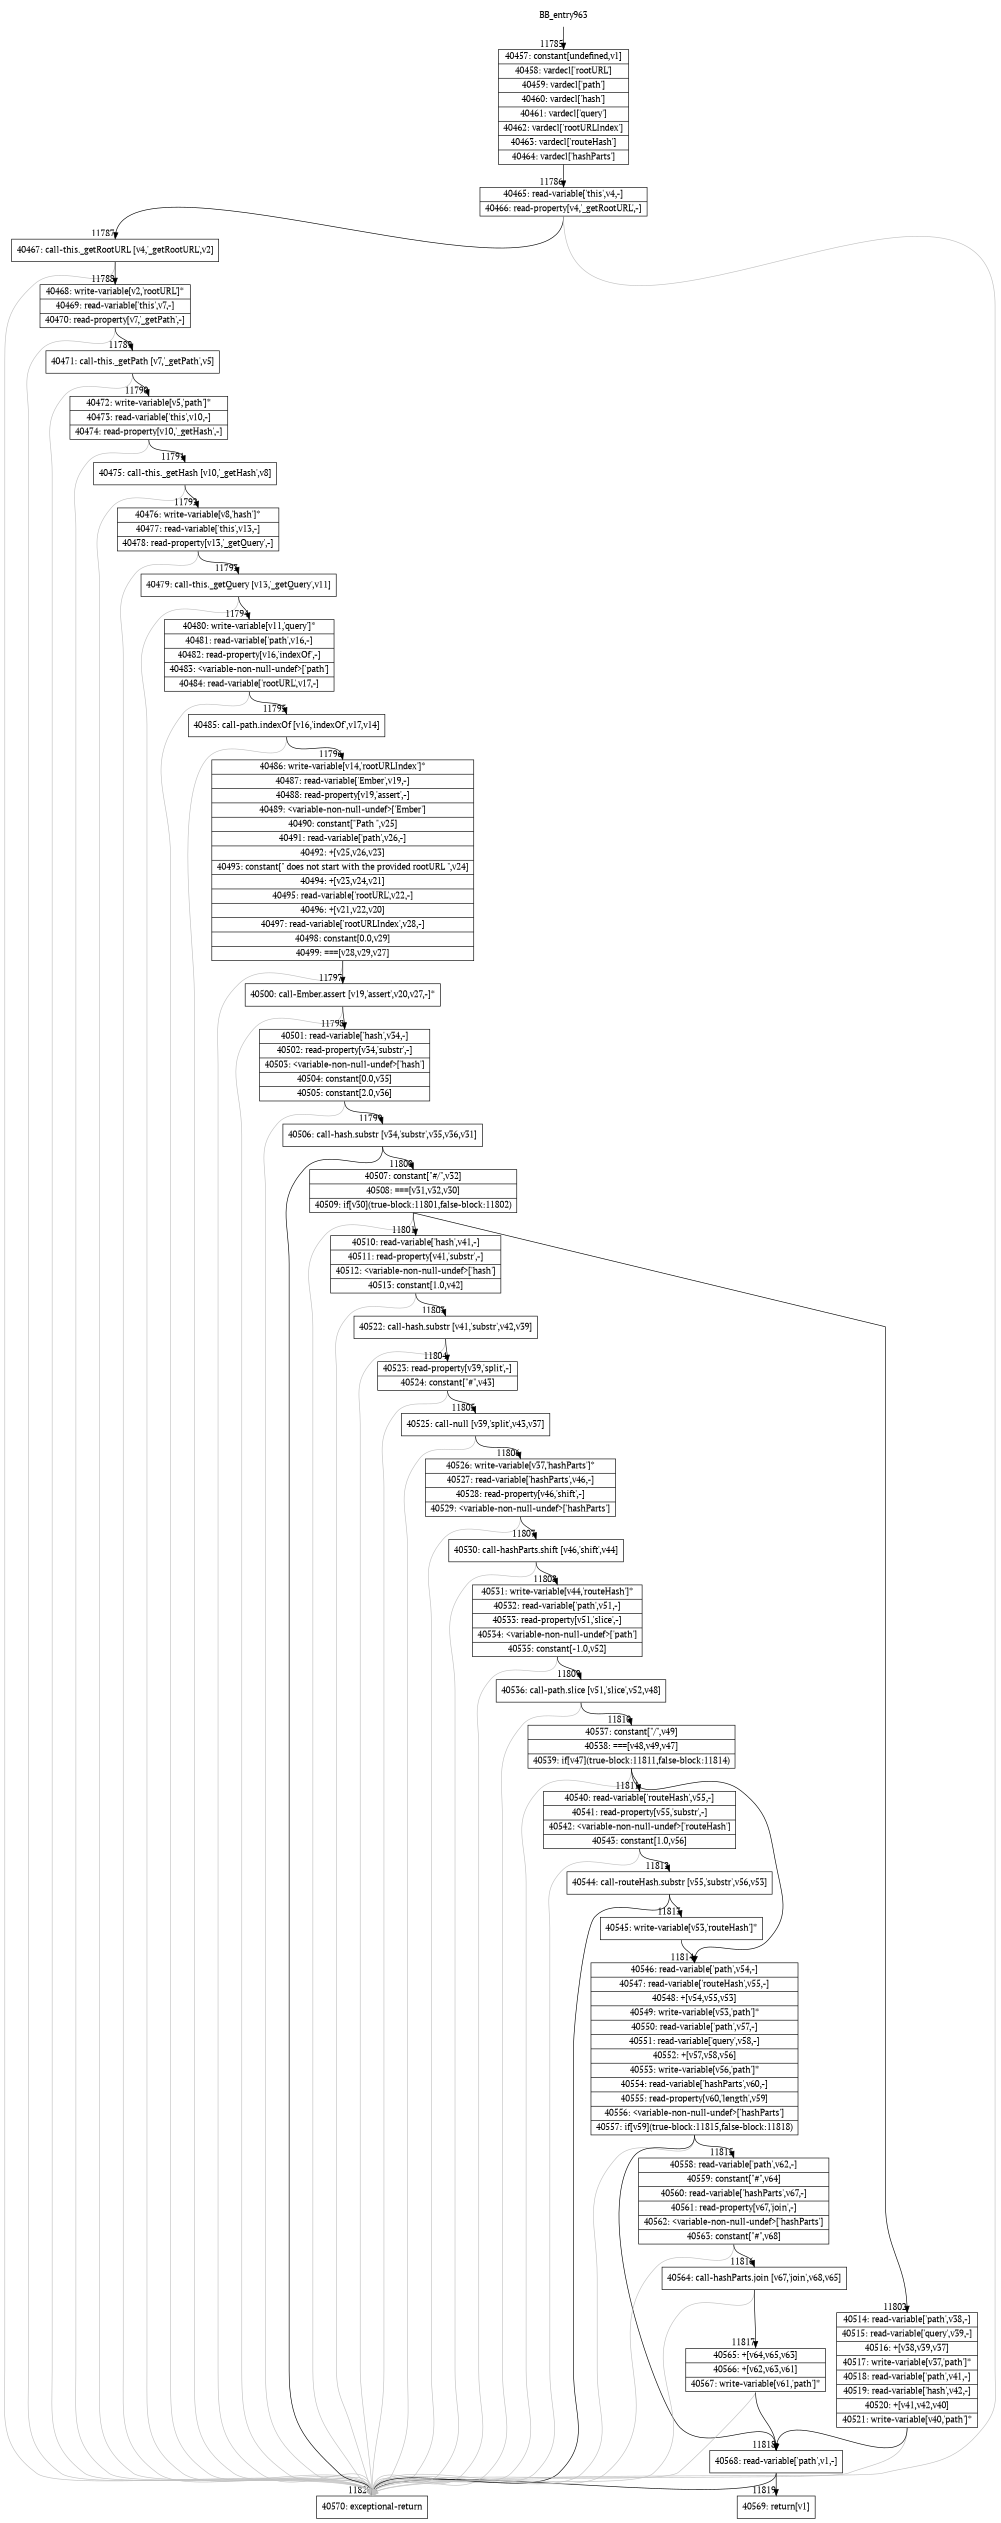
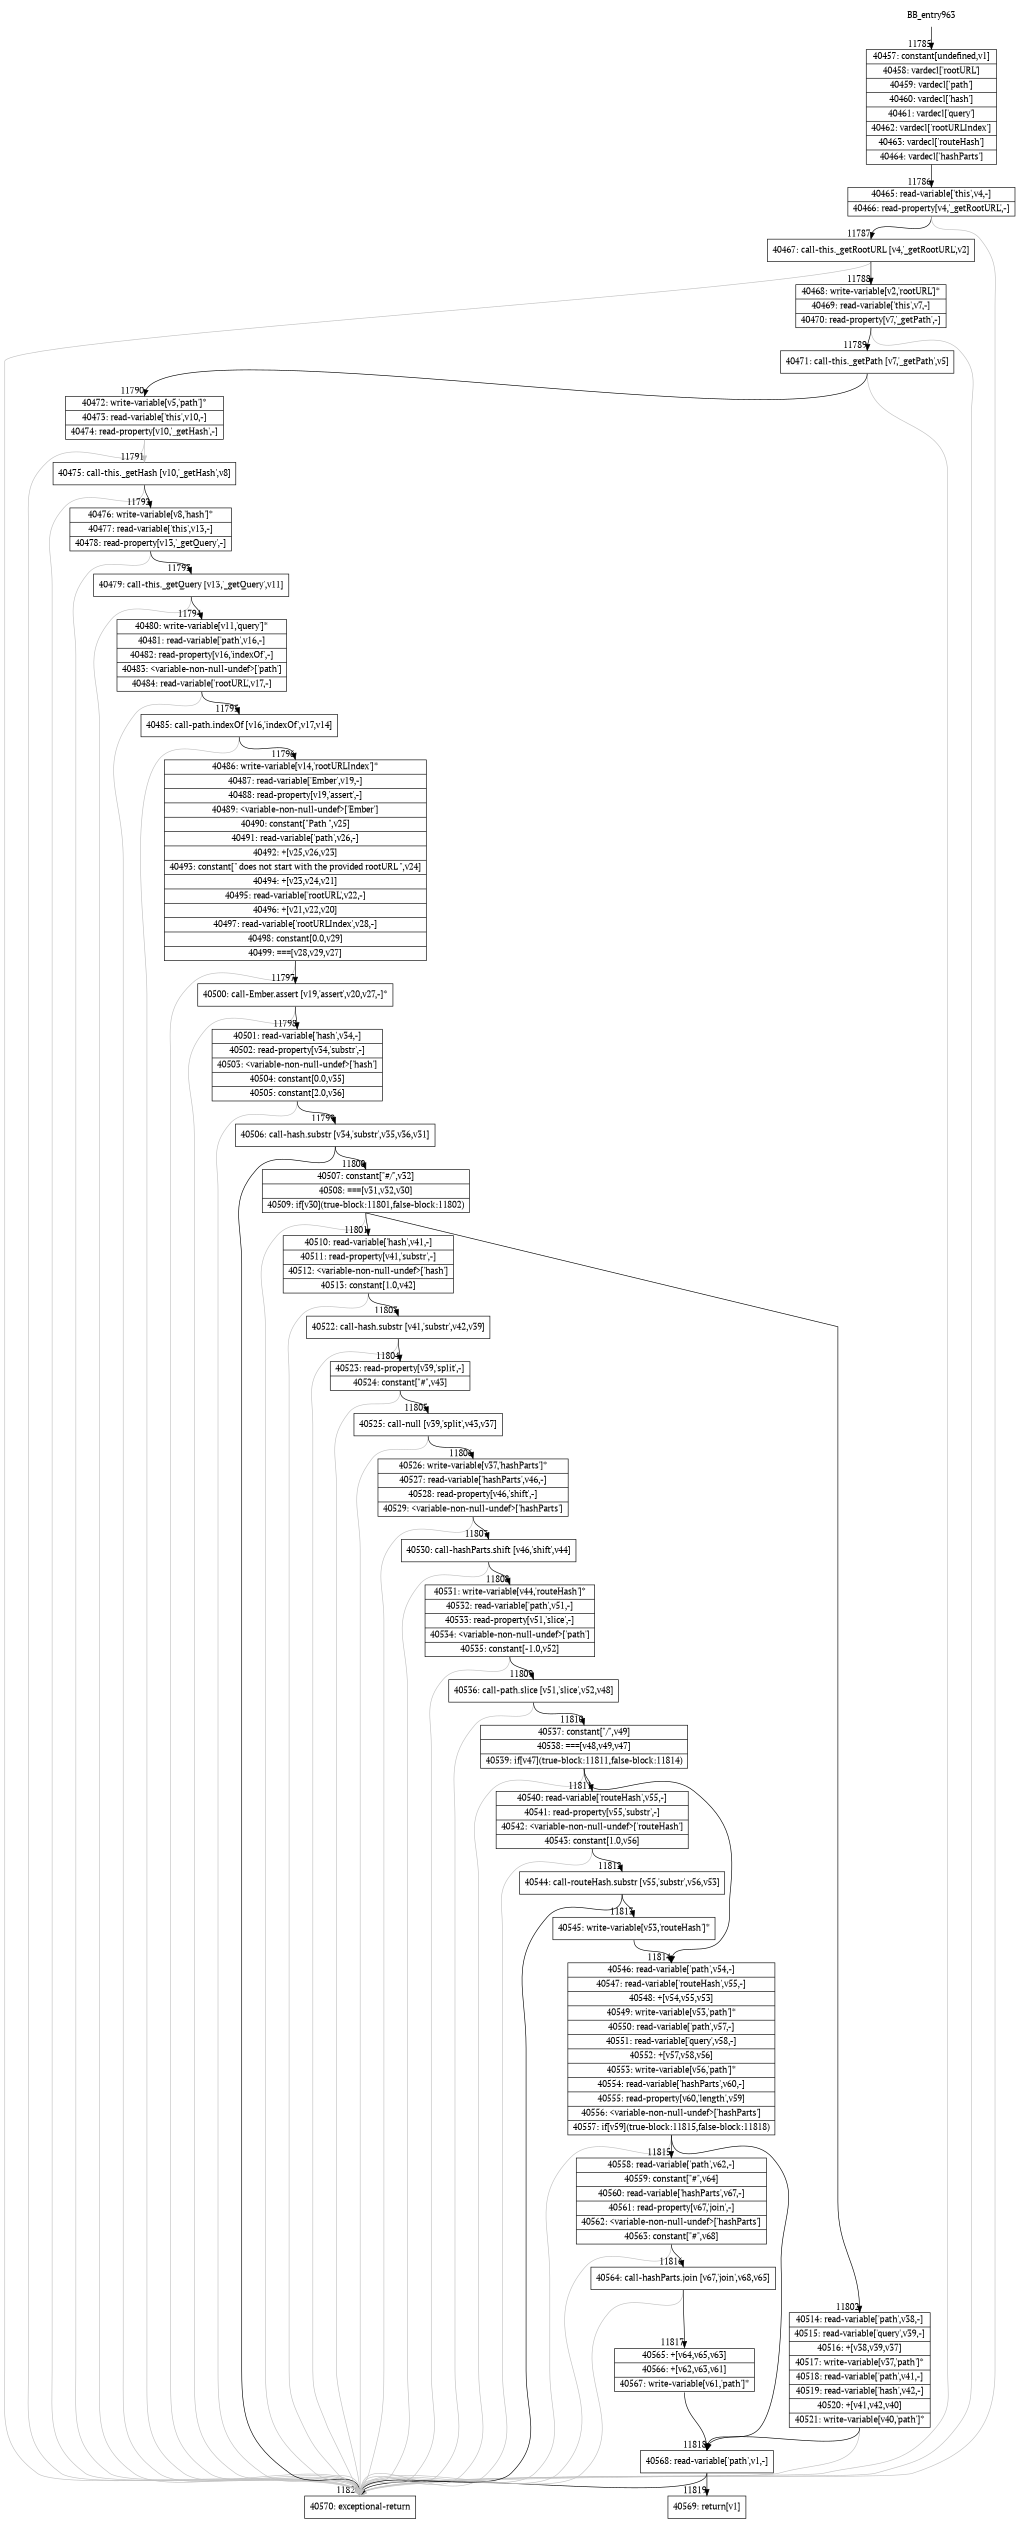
(164, 451) -> (144, 448)
(684, 2468) -> none
